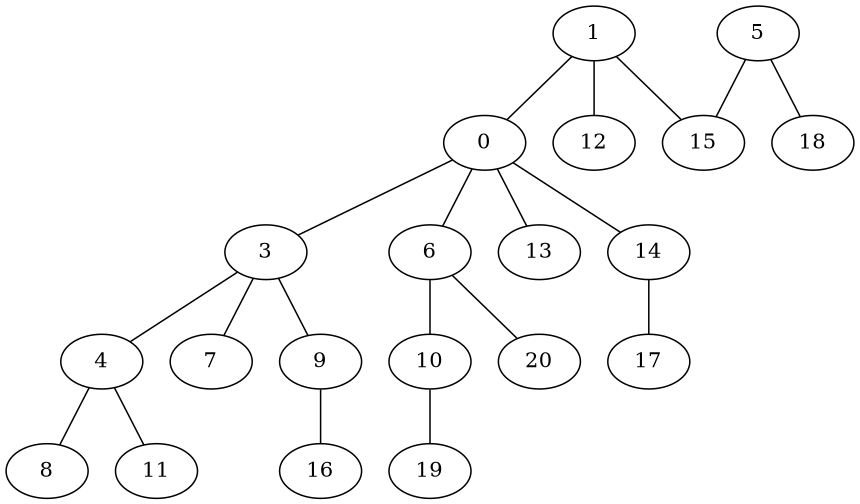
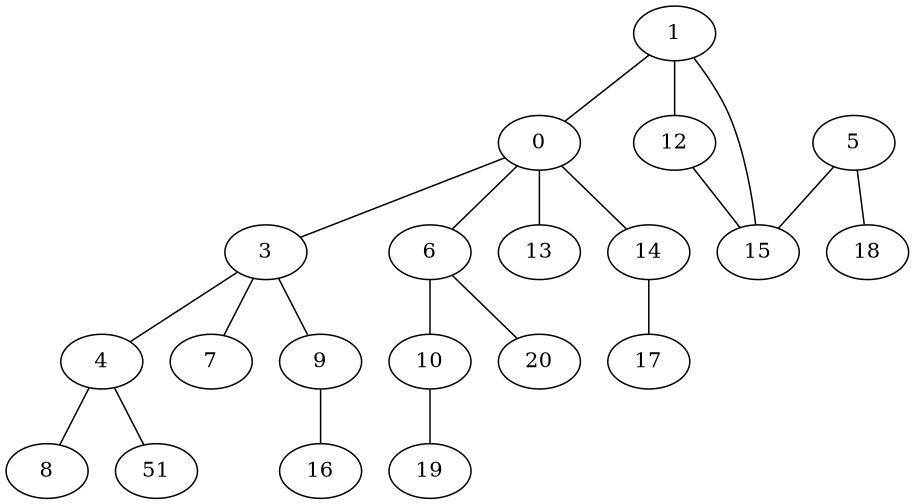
none -> (716, 198)
(157, 471) -> (157, 471)
